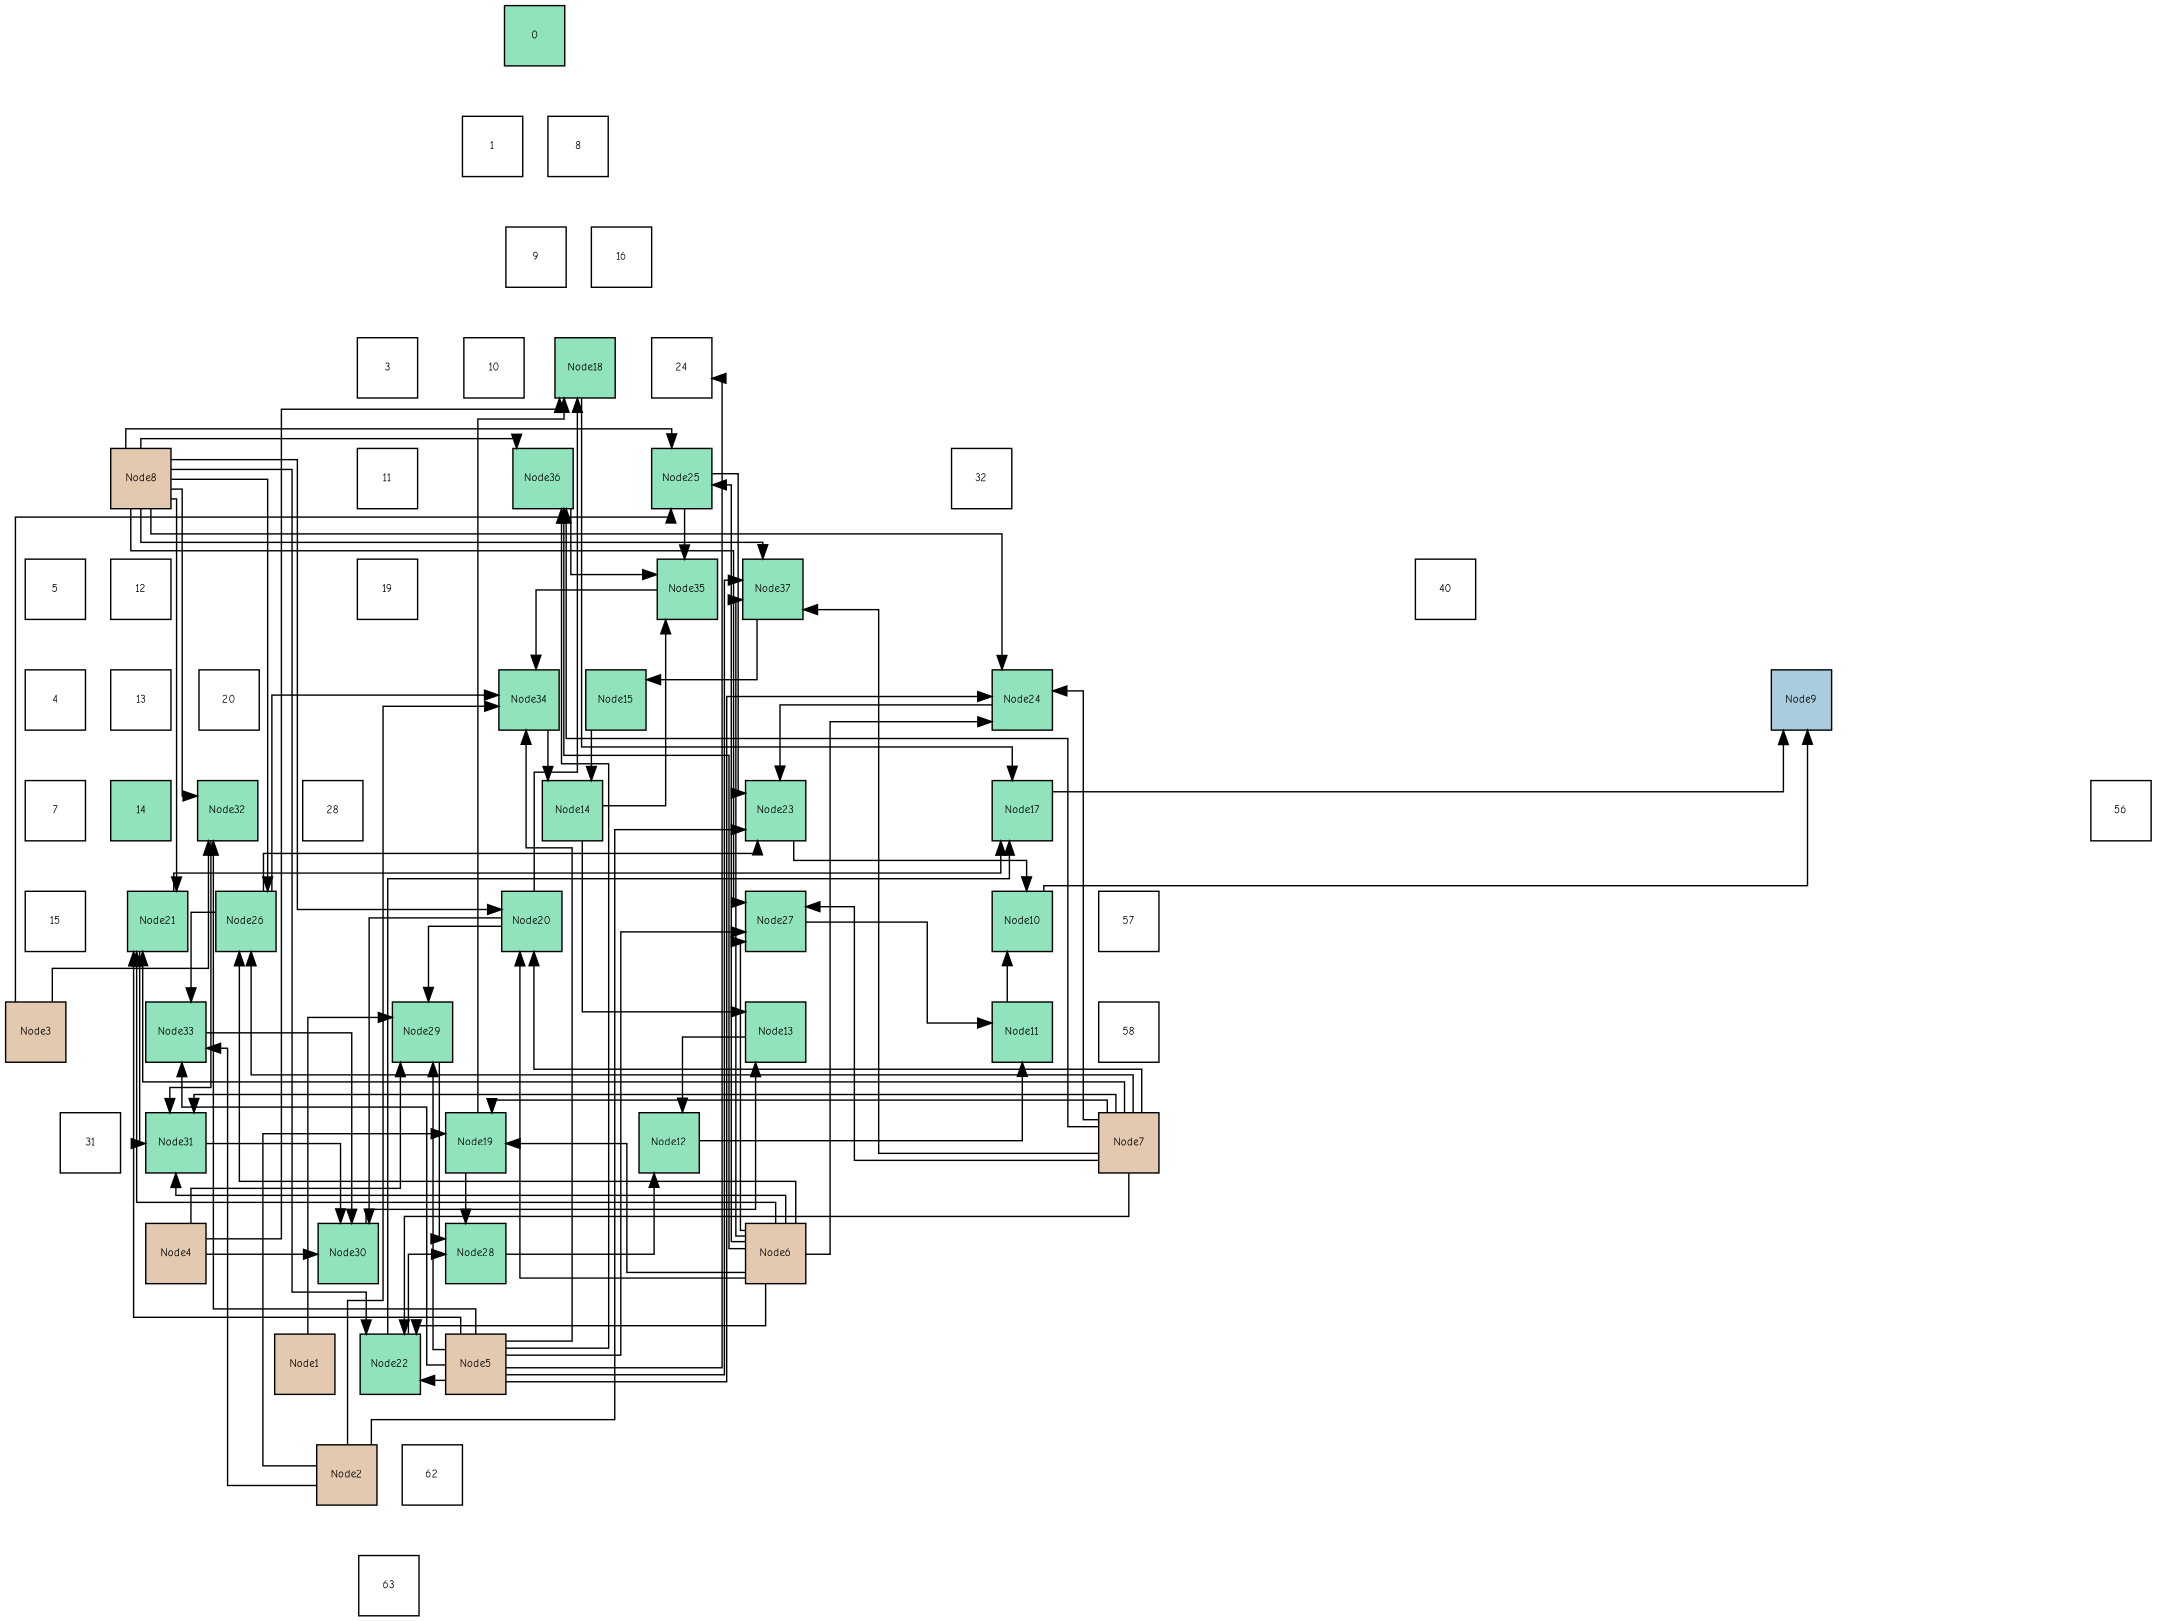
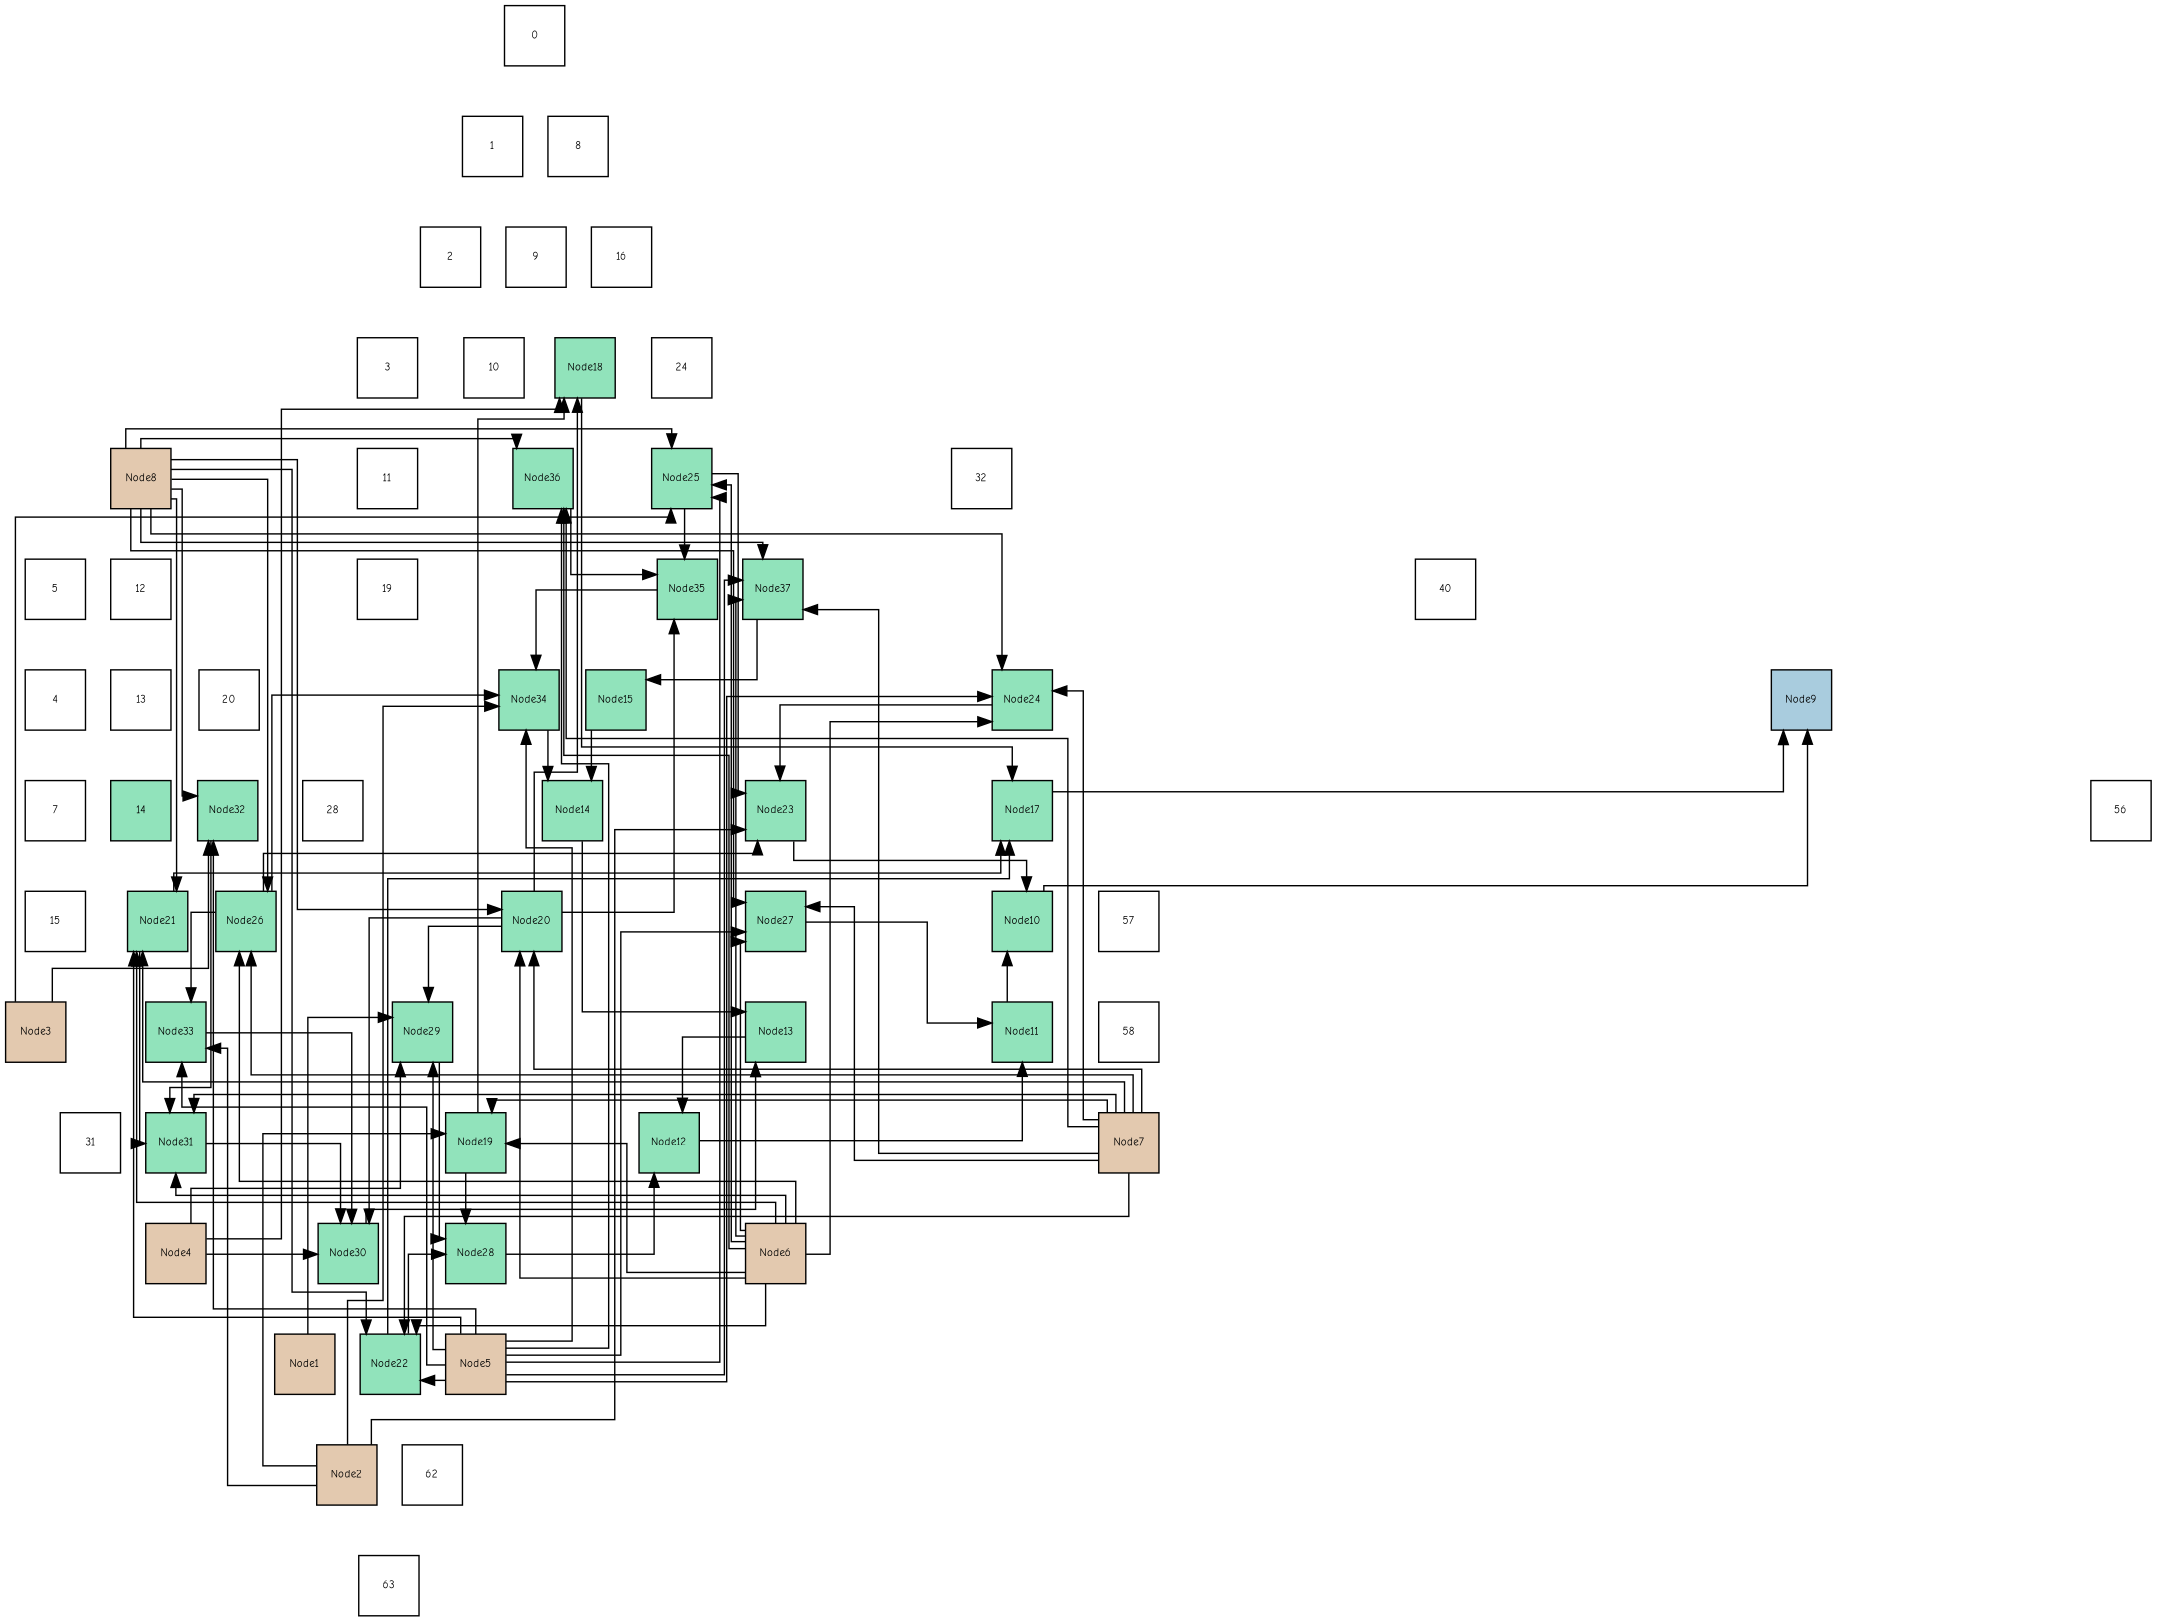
(535, 36) -> (535, 36)
none -> (451, 257)
(666, 769) -> (674, 839)
(722, 981) -> (720, 1036)
